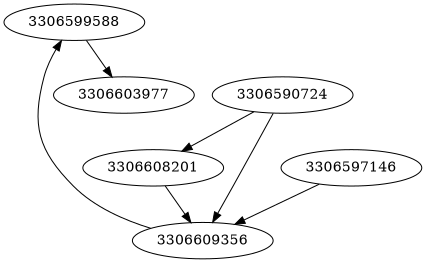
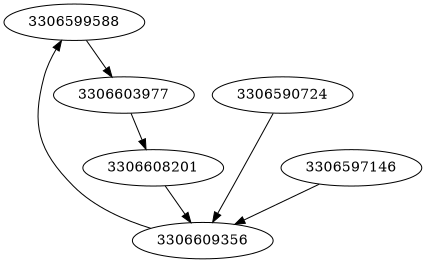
(222, 129) -> (137, 126)
